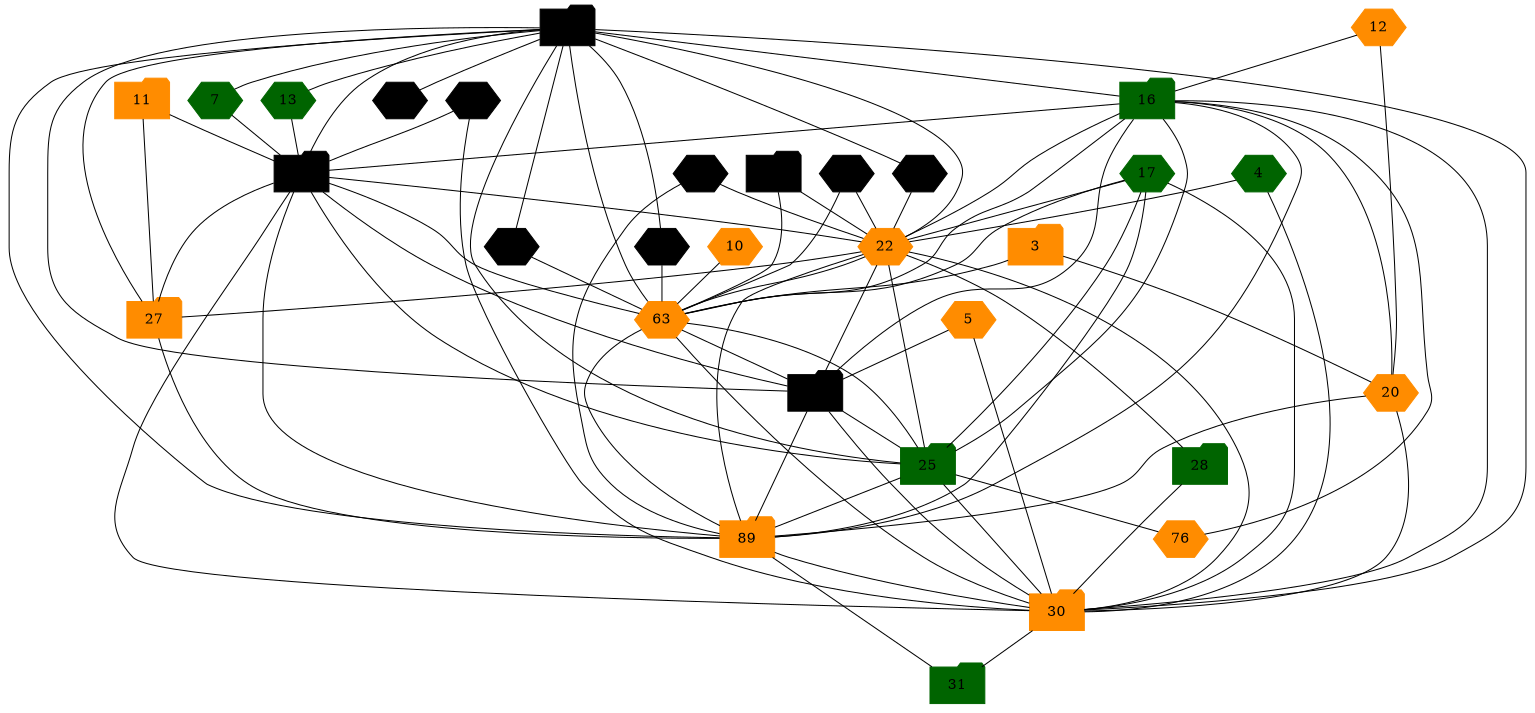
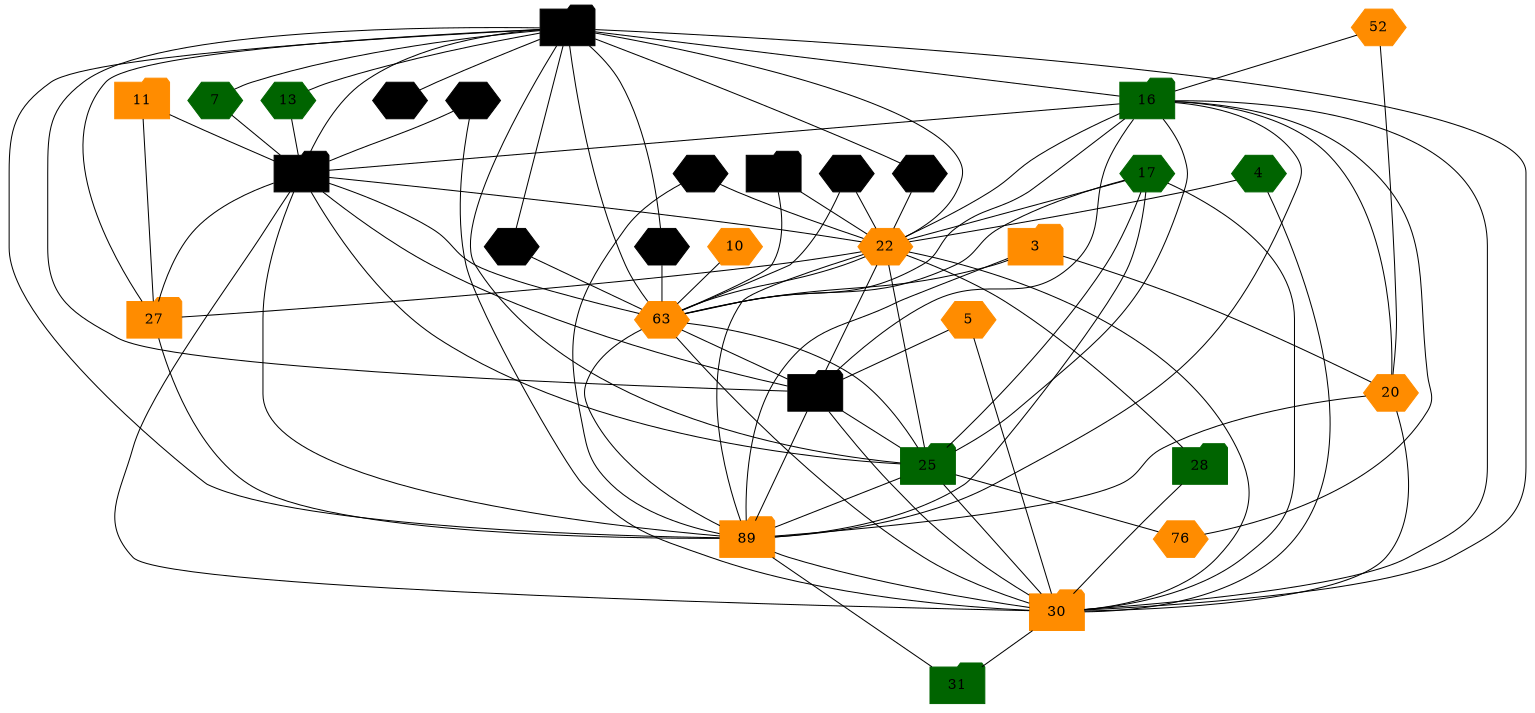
(1379, 27) -> (1379, 27)
none -> (817, 337)
